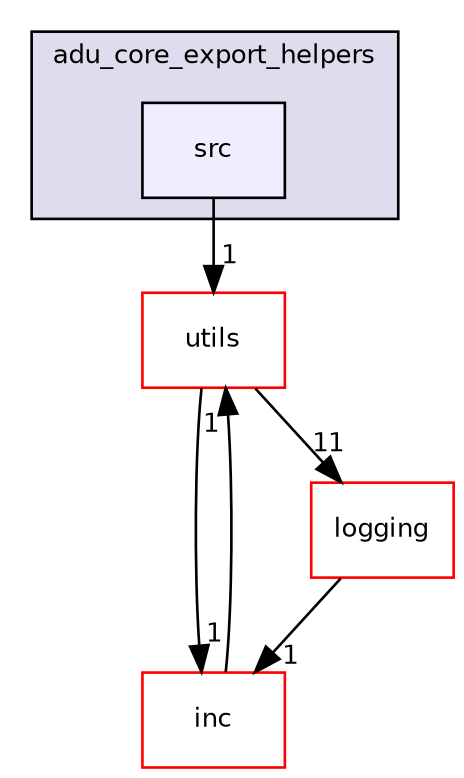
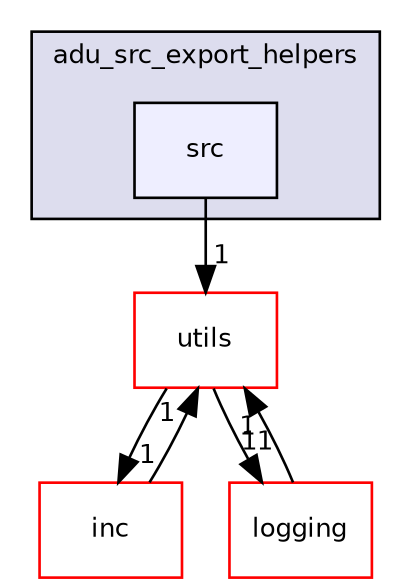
(215, 57) -> (206, 57)
(307, 615) -> (277, 447)
